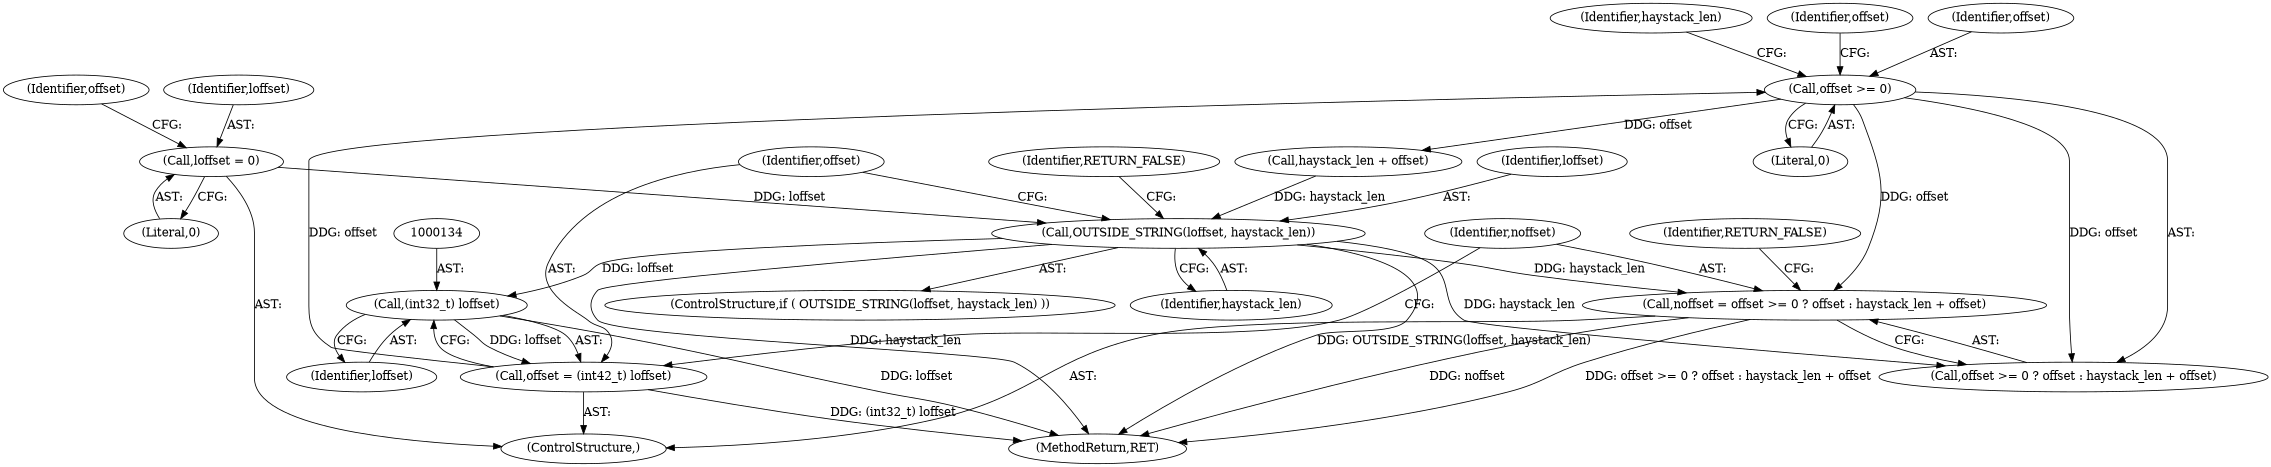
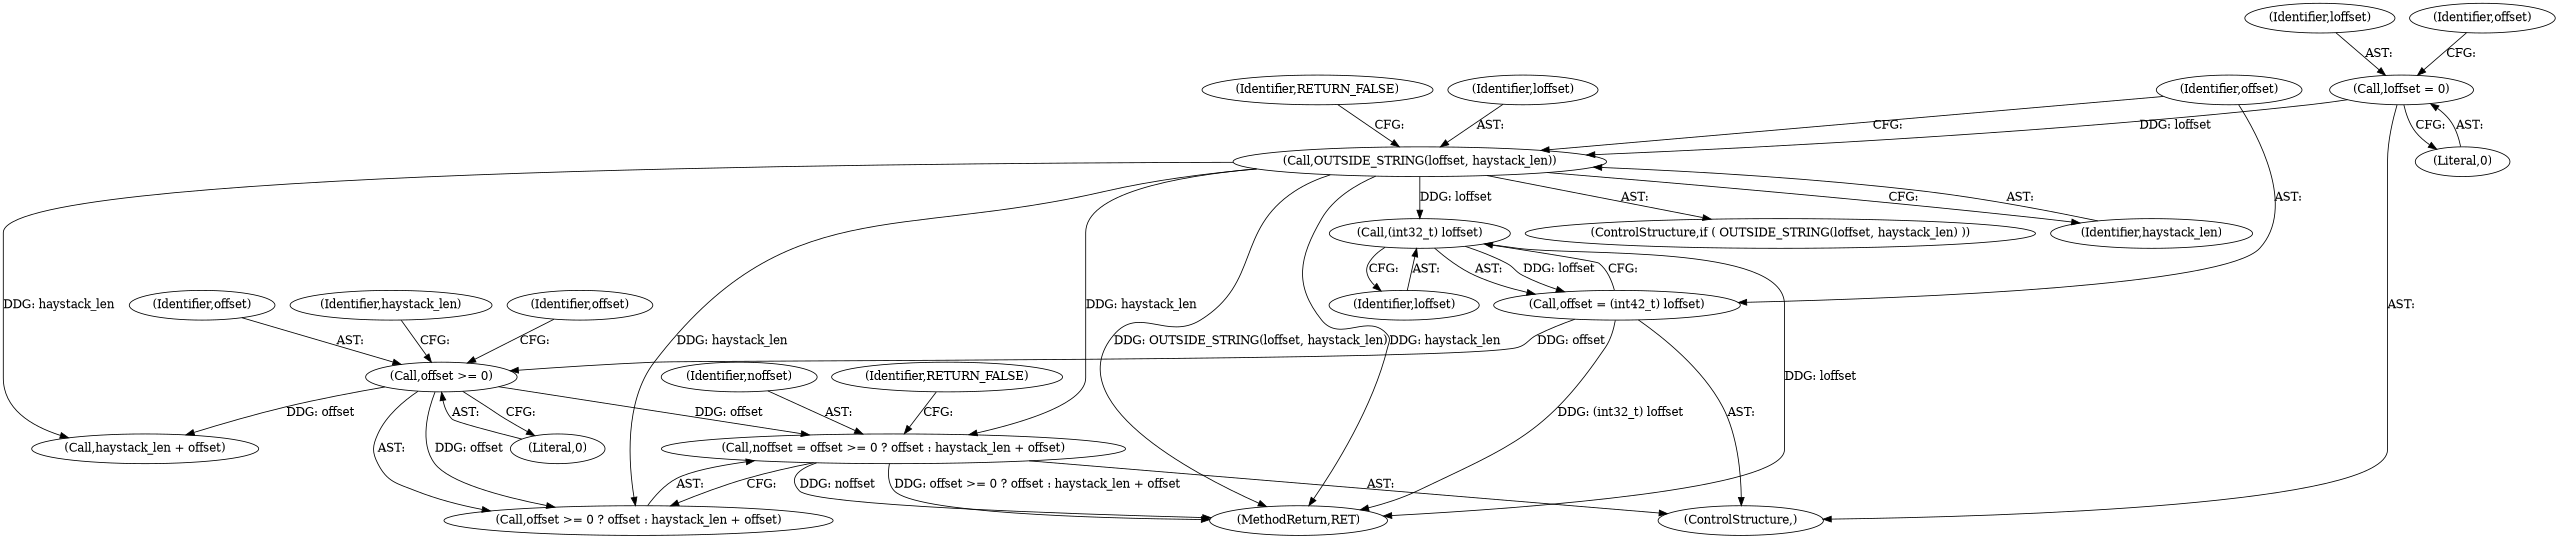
(1268, 196) -> (499, 174)
(437, 233) -> none
(1084, 333) -> none
